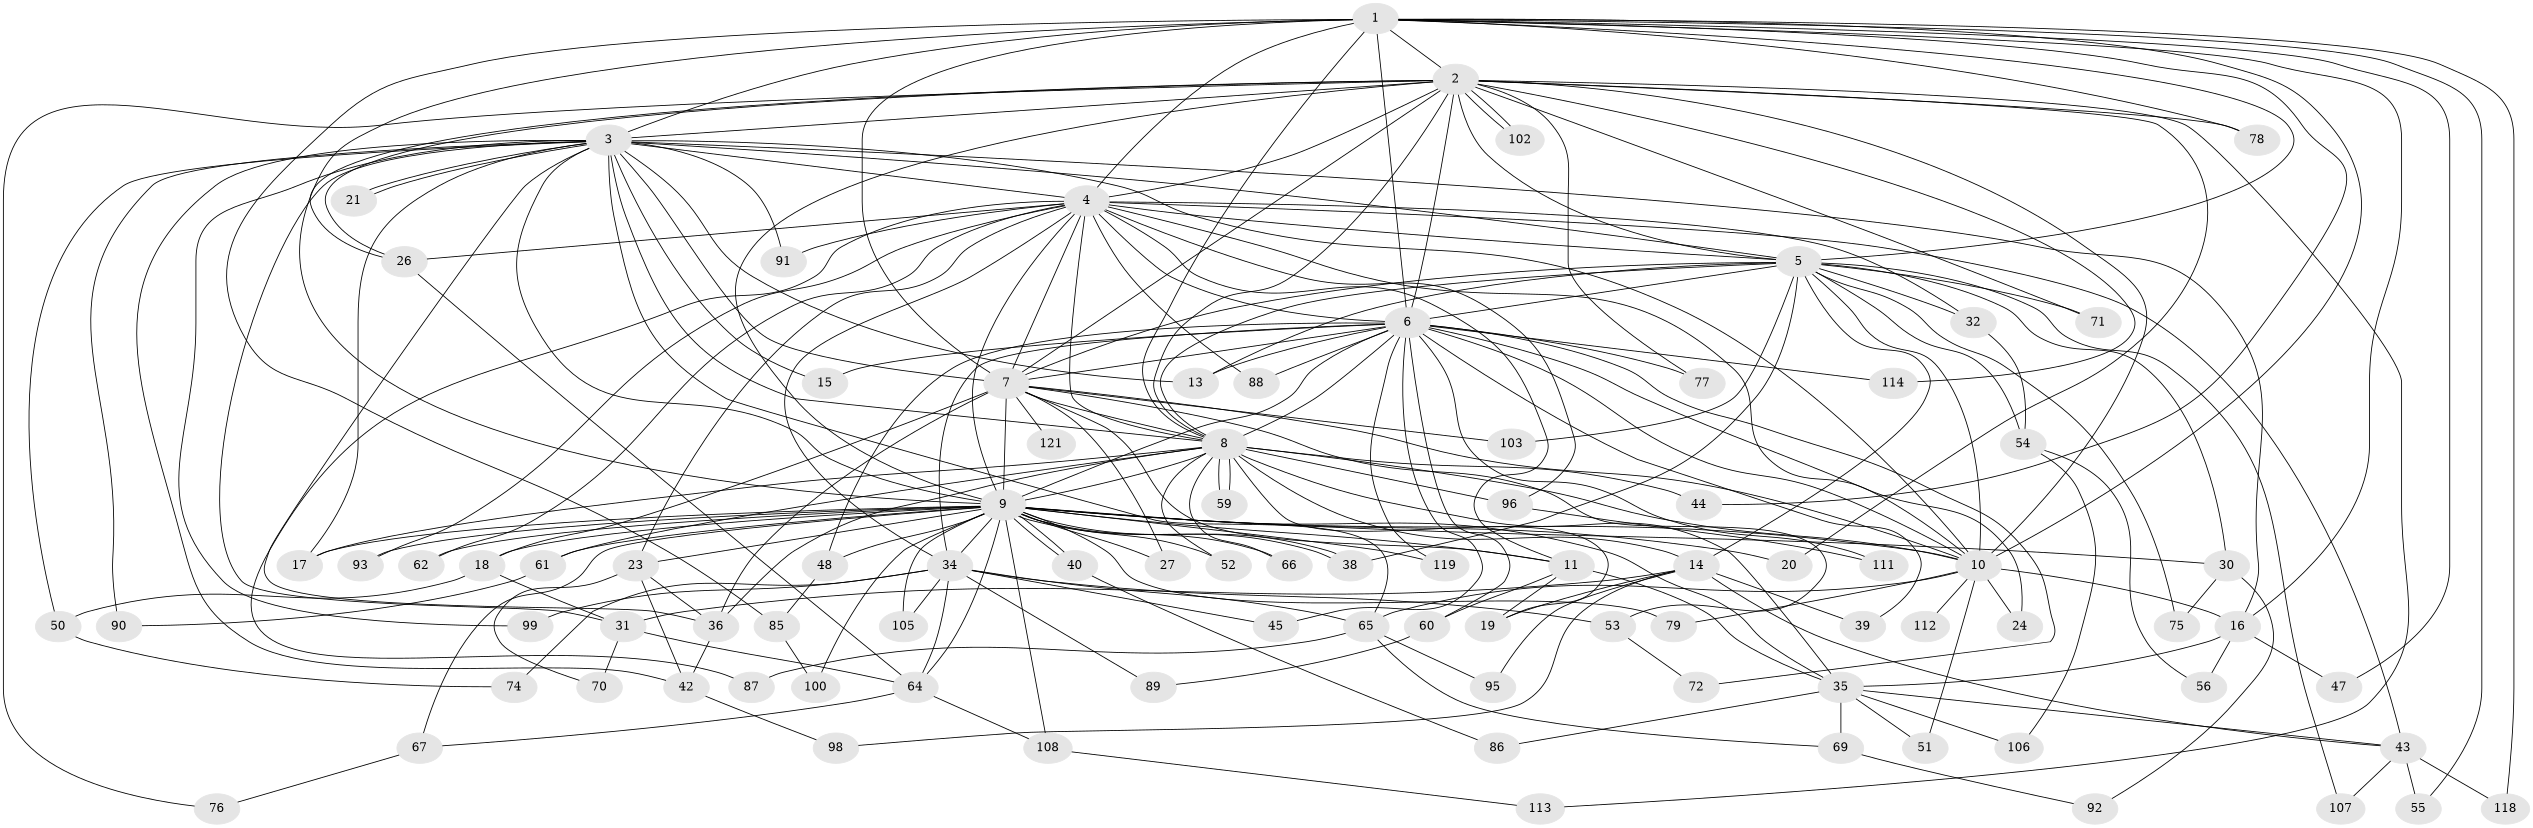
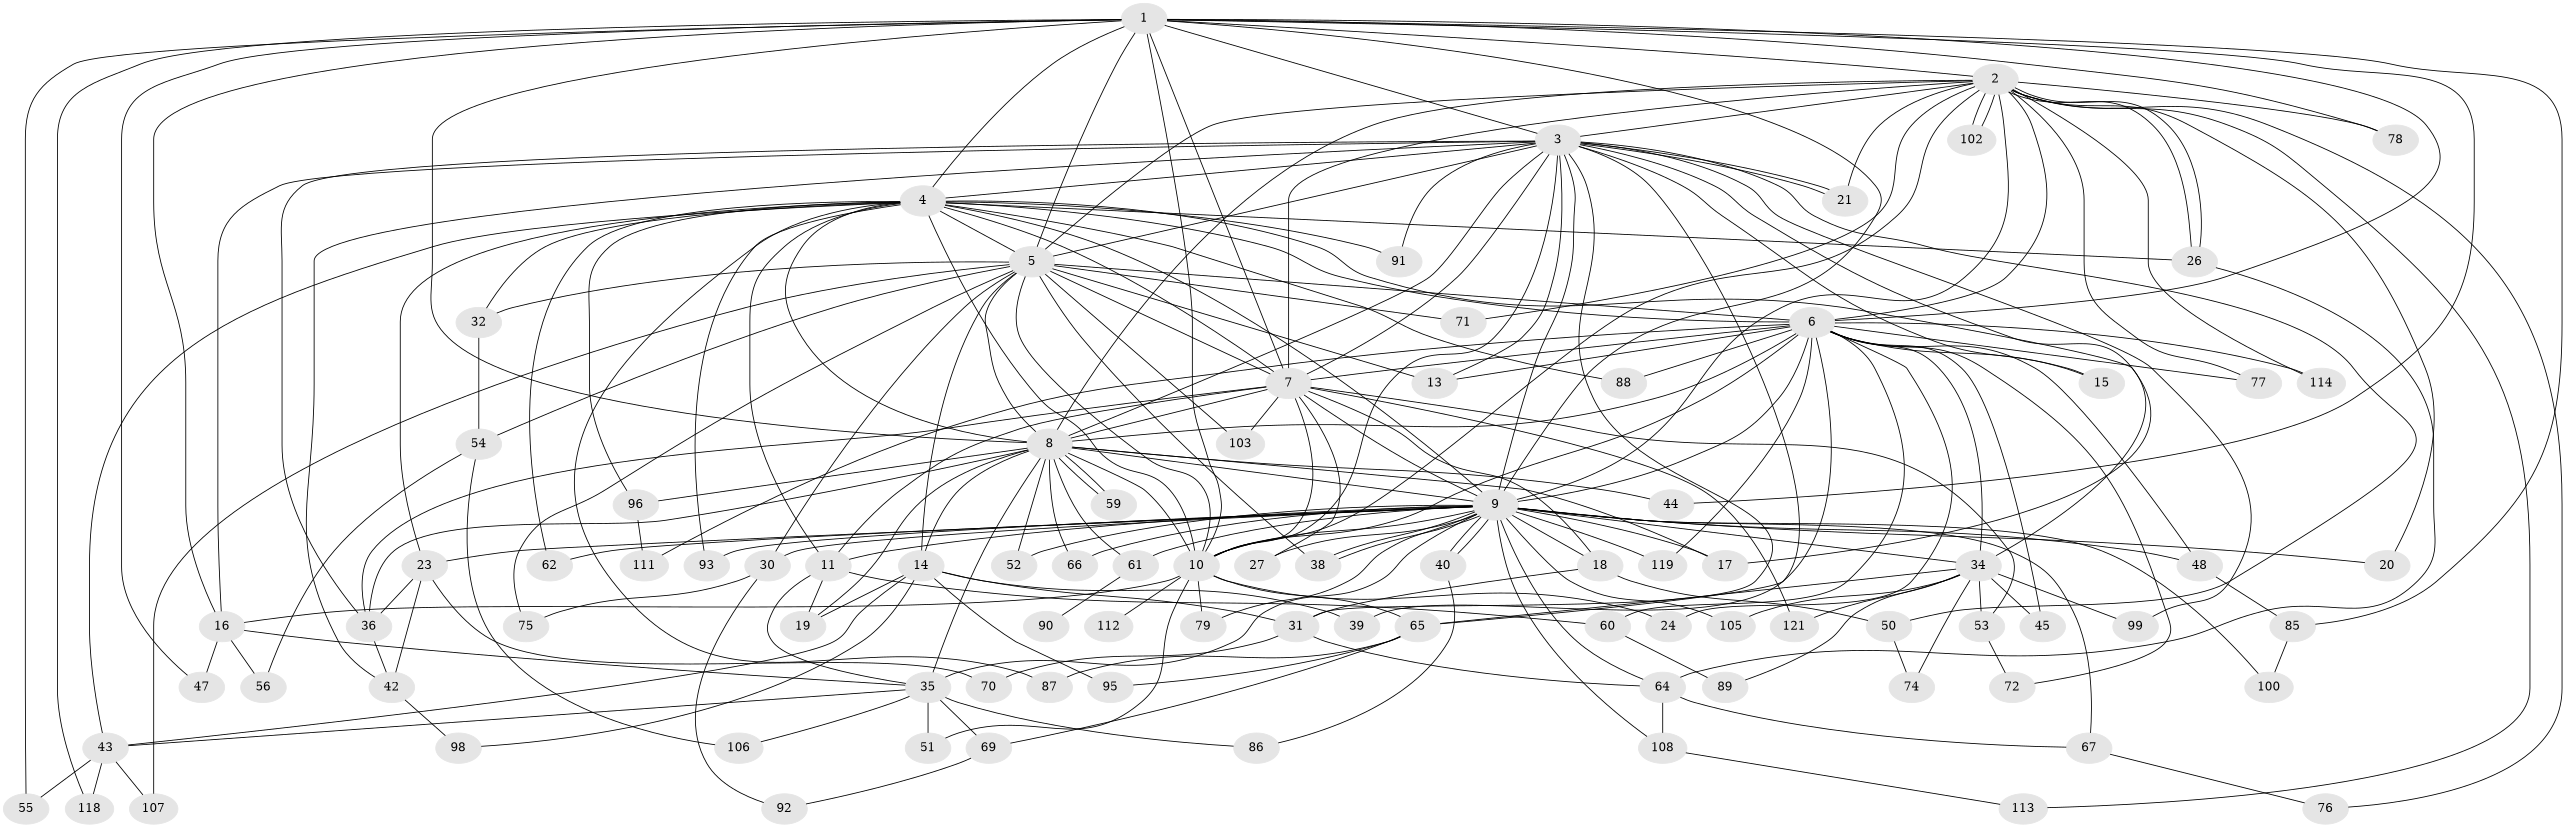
(1279, 159) -> (1893, 114)
(150, 188) -> none
(939, 628) -> (1887, 596)
